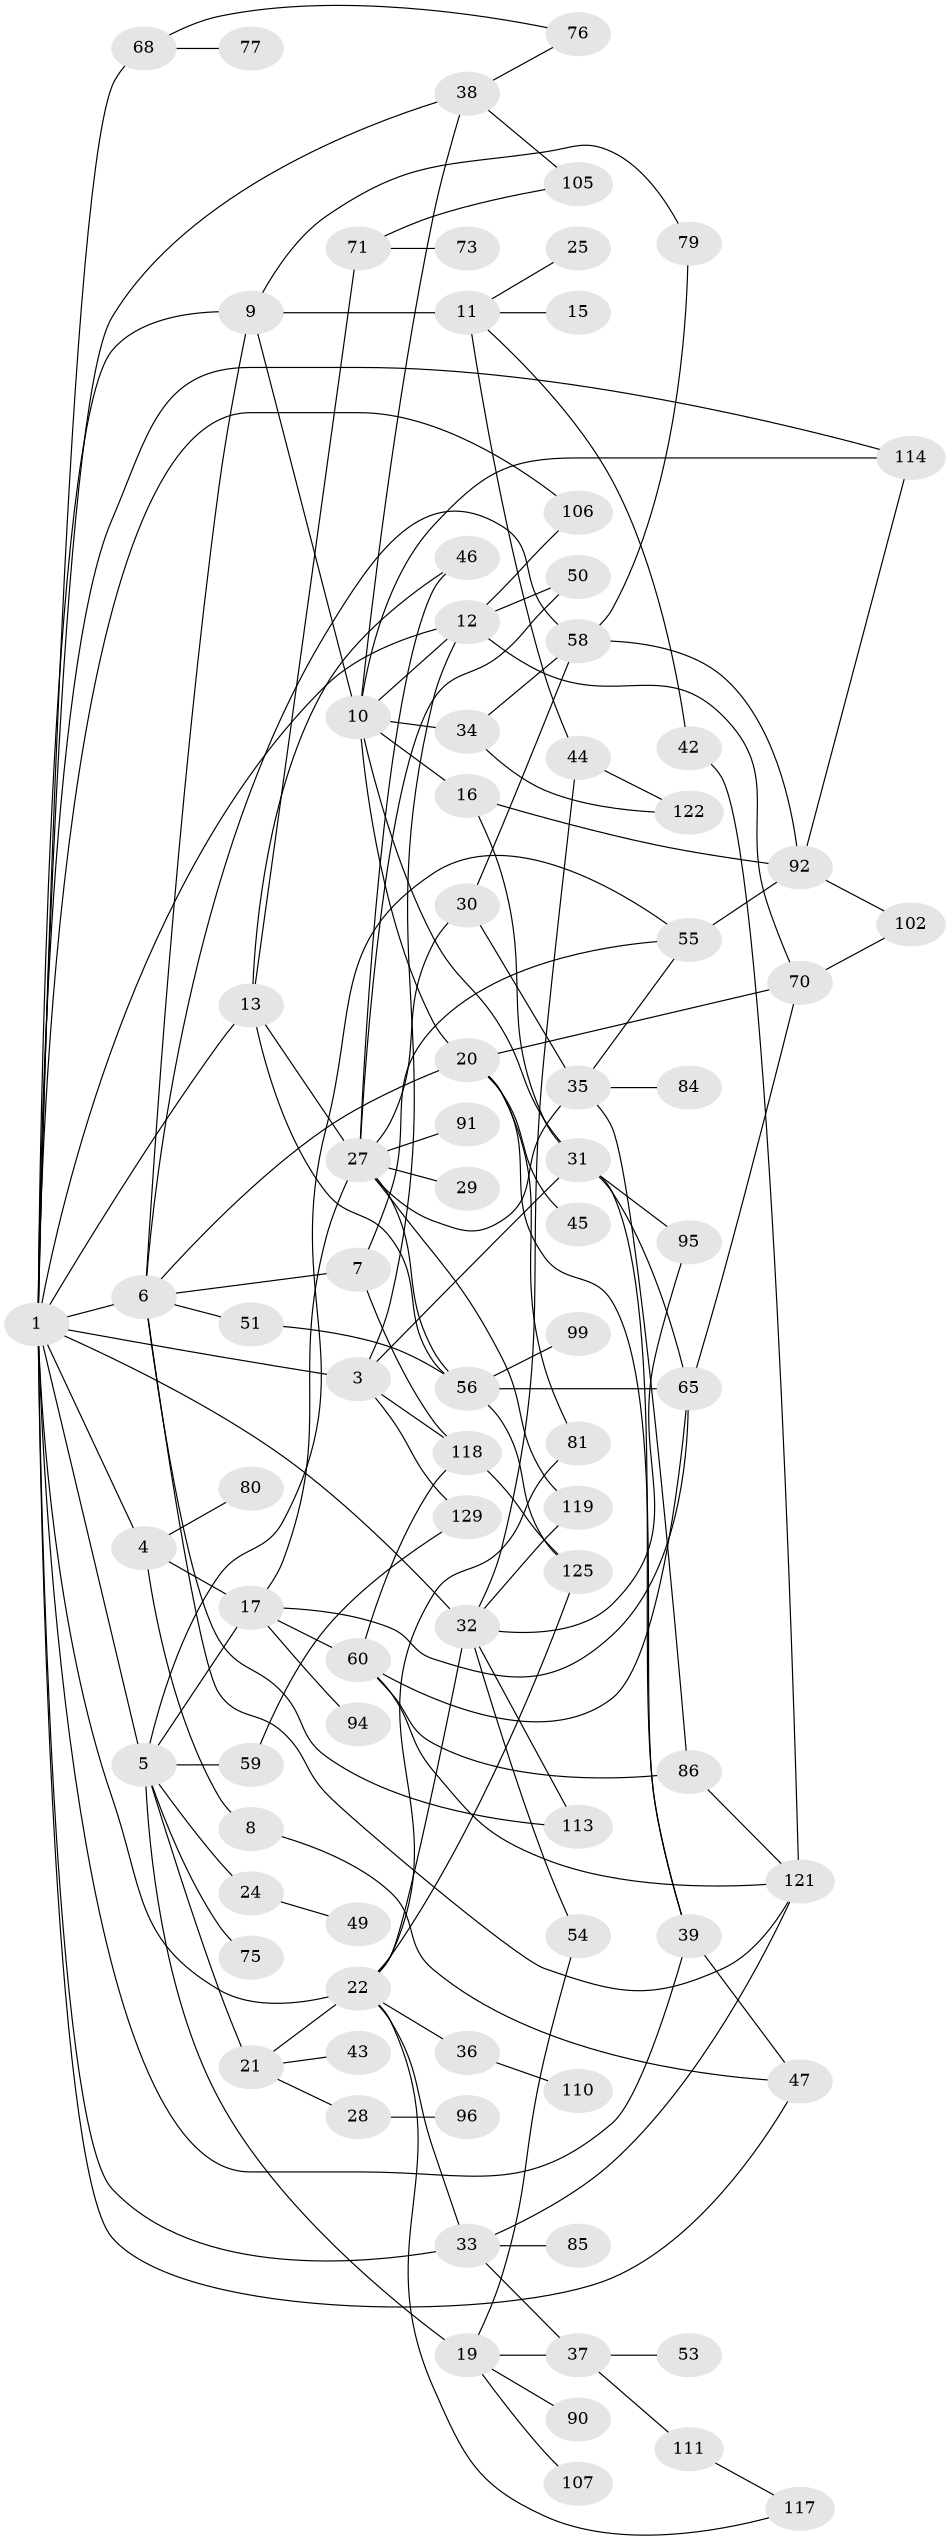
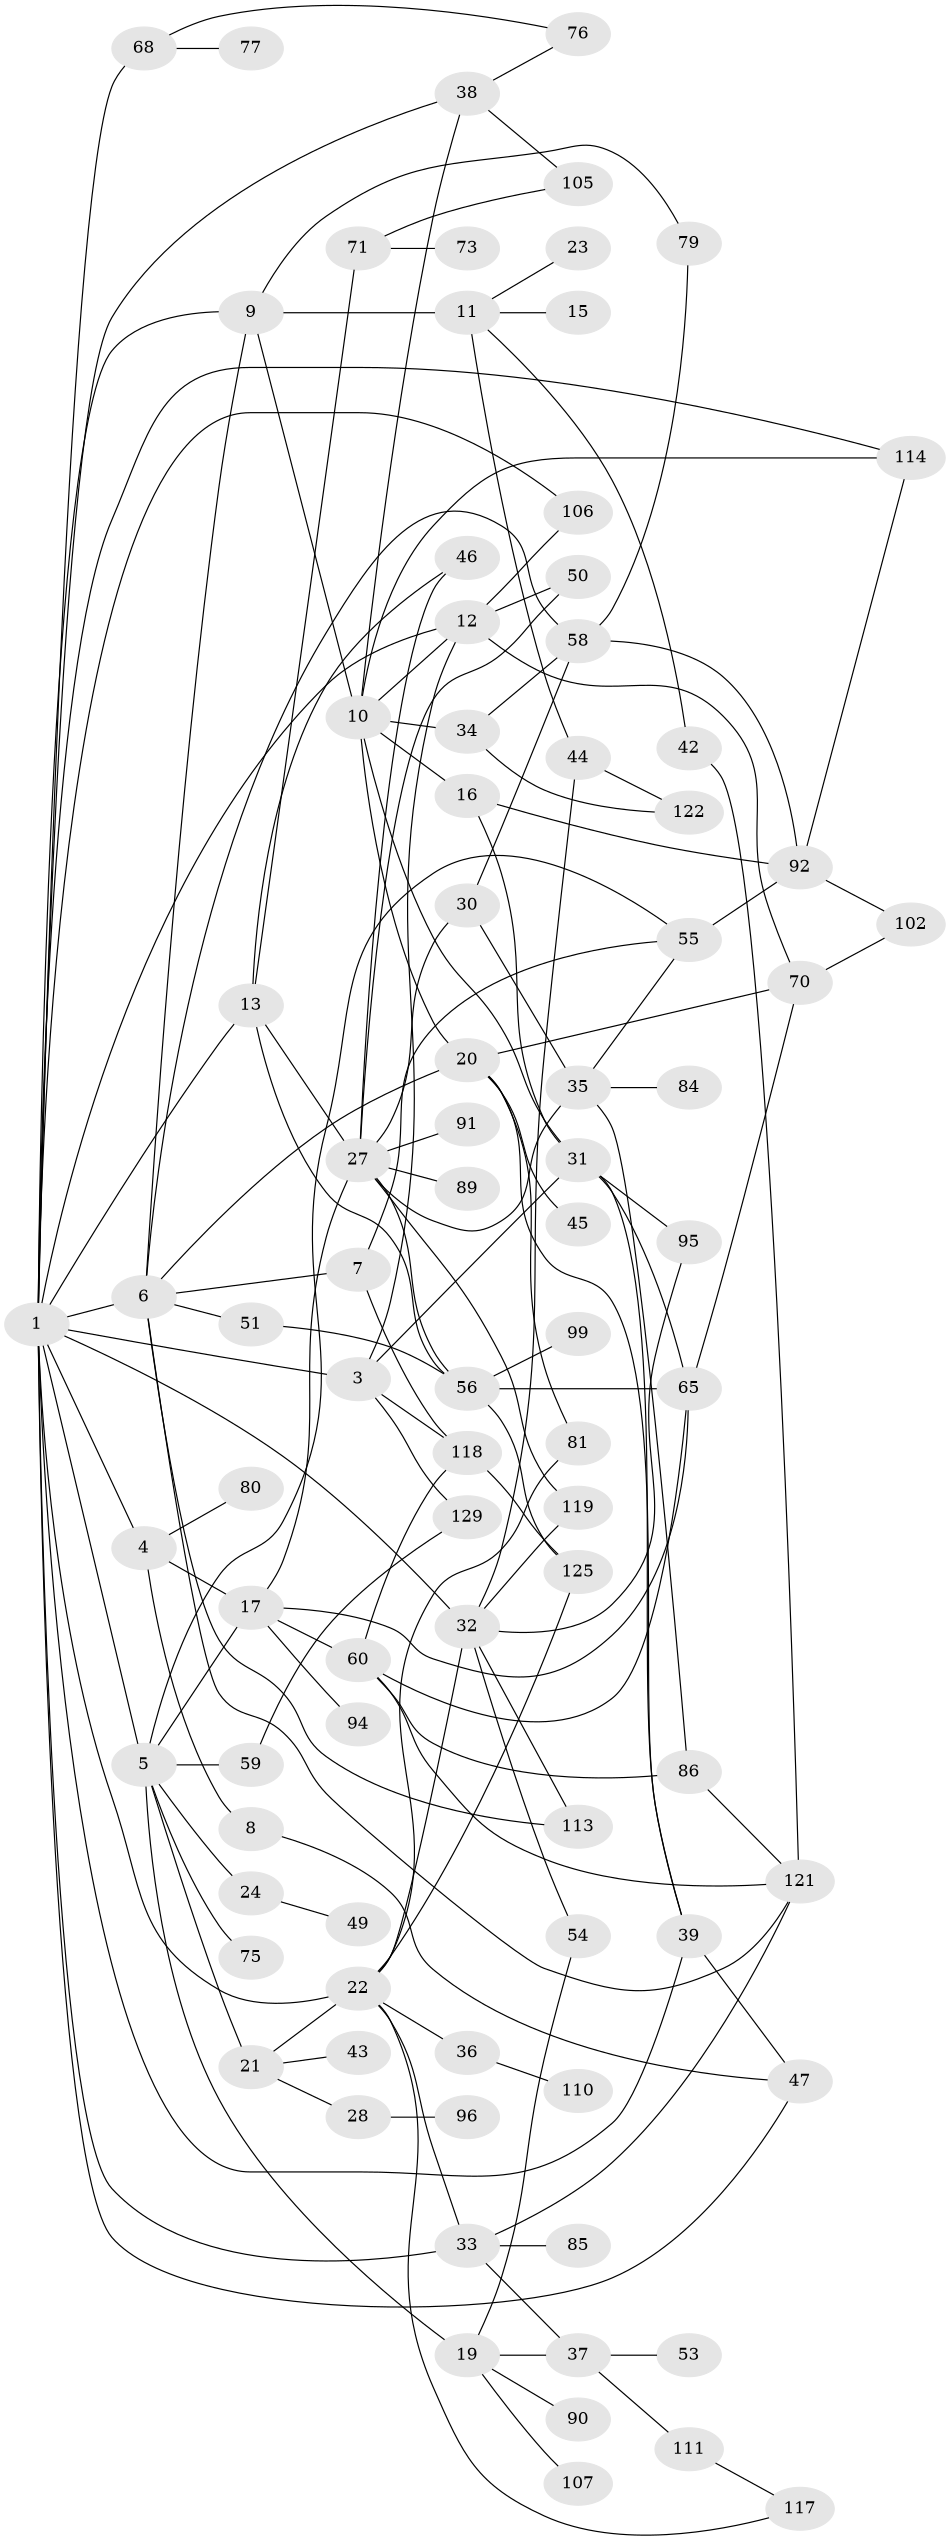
(578, 248) -> (578, 248)
(467, 1189) -> (467, 1189)
